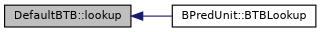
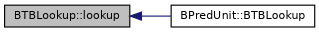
(68, 16) -> (67, 16)
